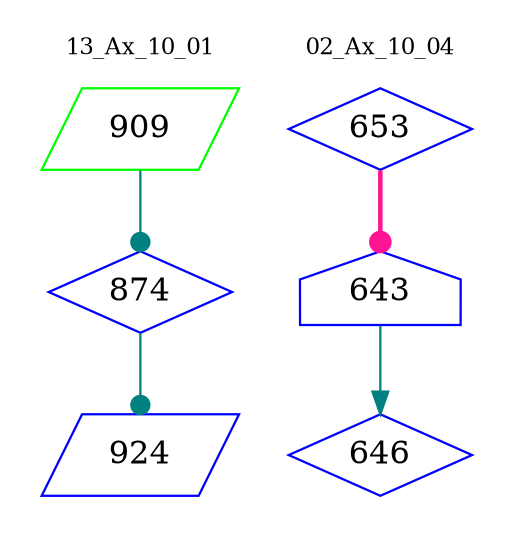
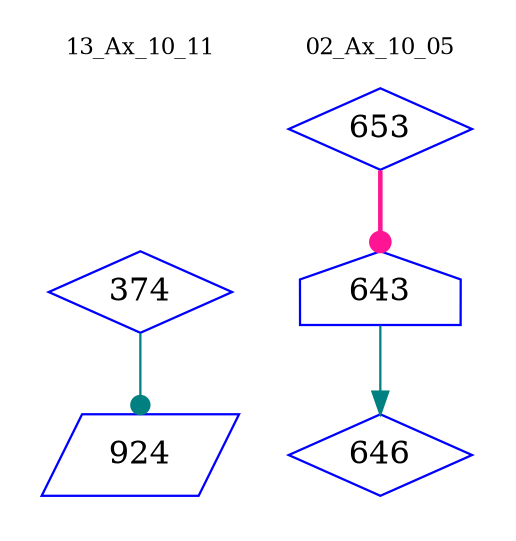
(140, 49) -> (140, 49)
(380, 49) -> (380, 49)
(140, 129) -> none
(140, 292) -> (140, 292)
